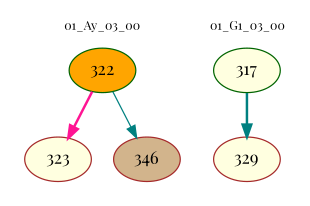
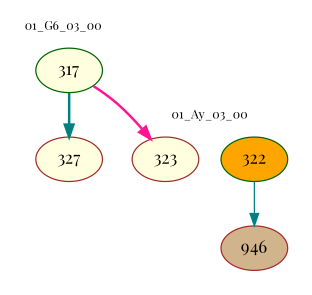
(248, 27) -> (64, 27)
(83, 109) -> (130, 116)
(147, 159) -> (254, 248)
(247, 159) -> (69, 159)
